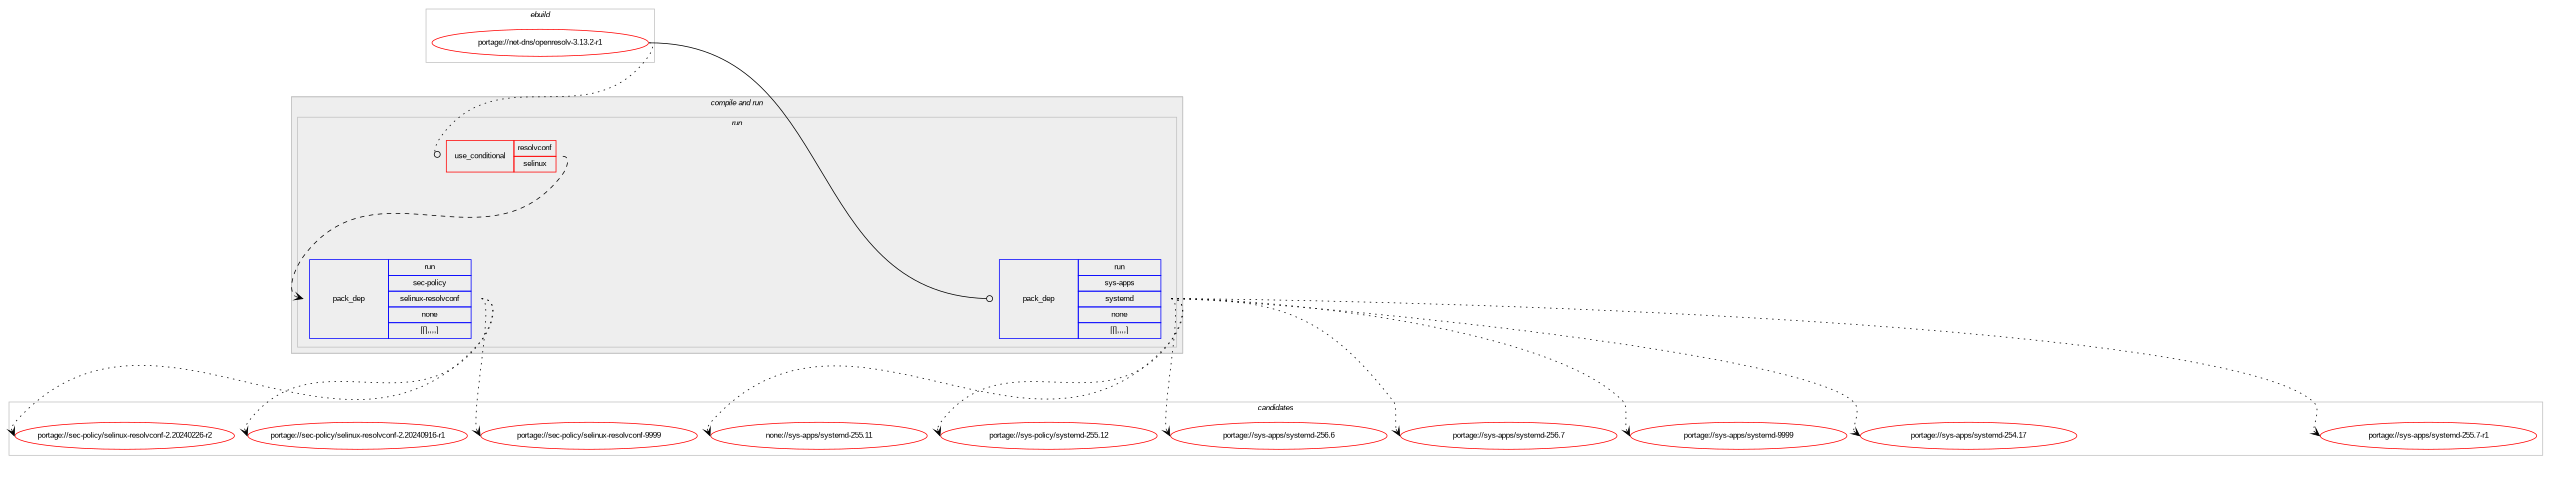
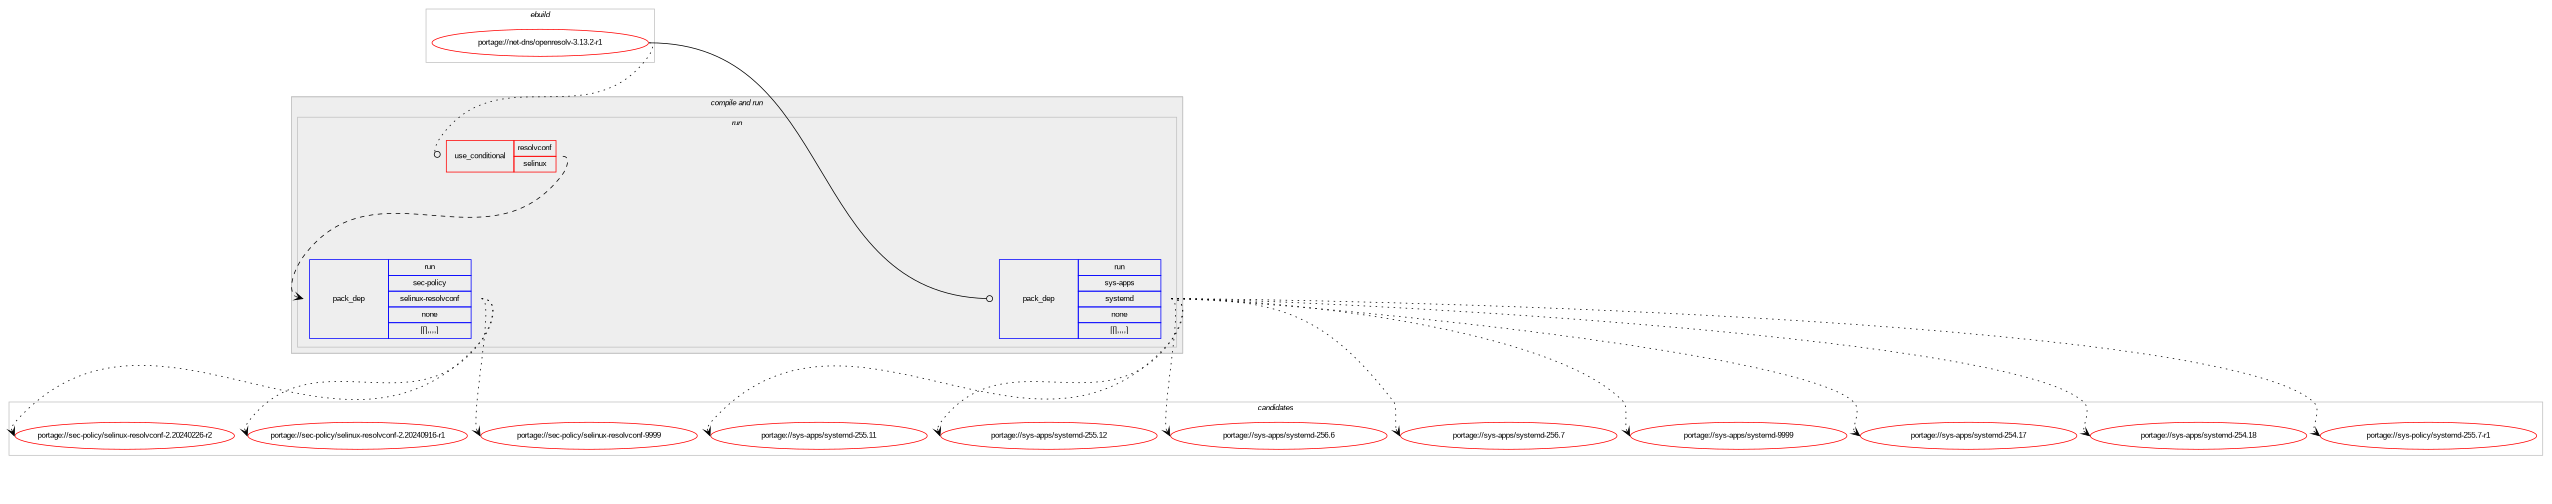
(819, 436) -> (819, 436)
(1049, 436) -> (1049, 436)
none -> (2199, 436)
(2428, 436) -> (2428, 436)
